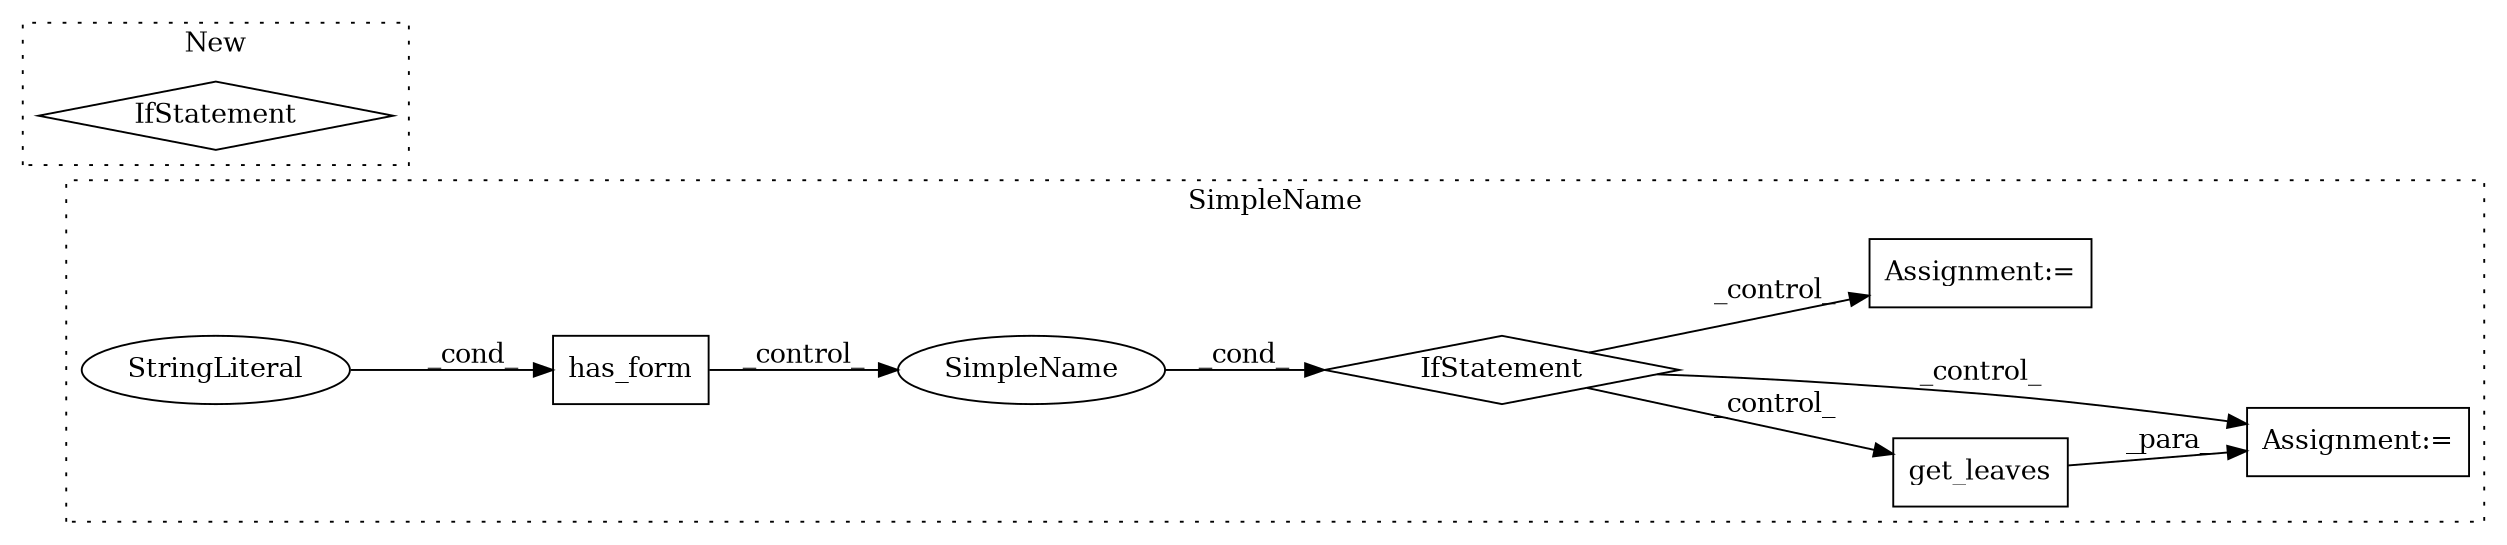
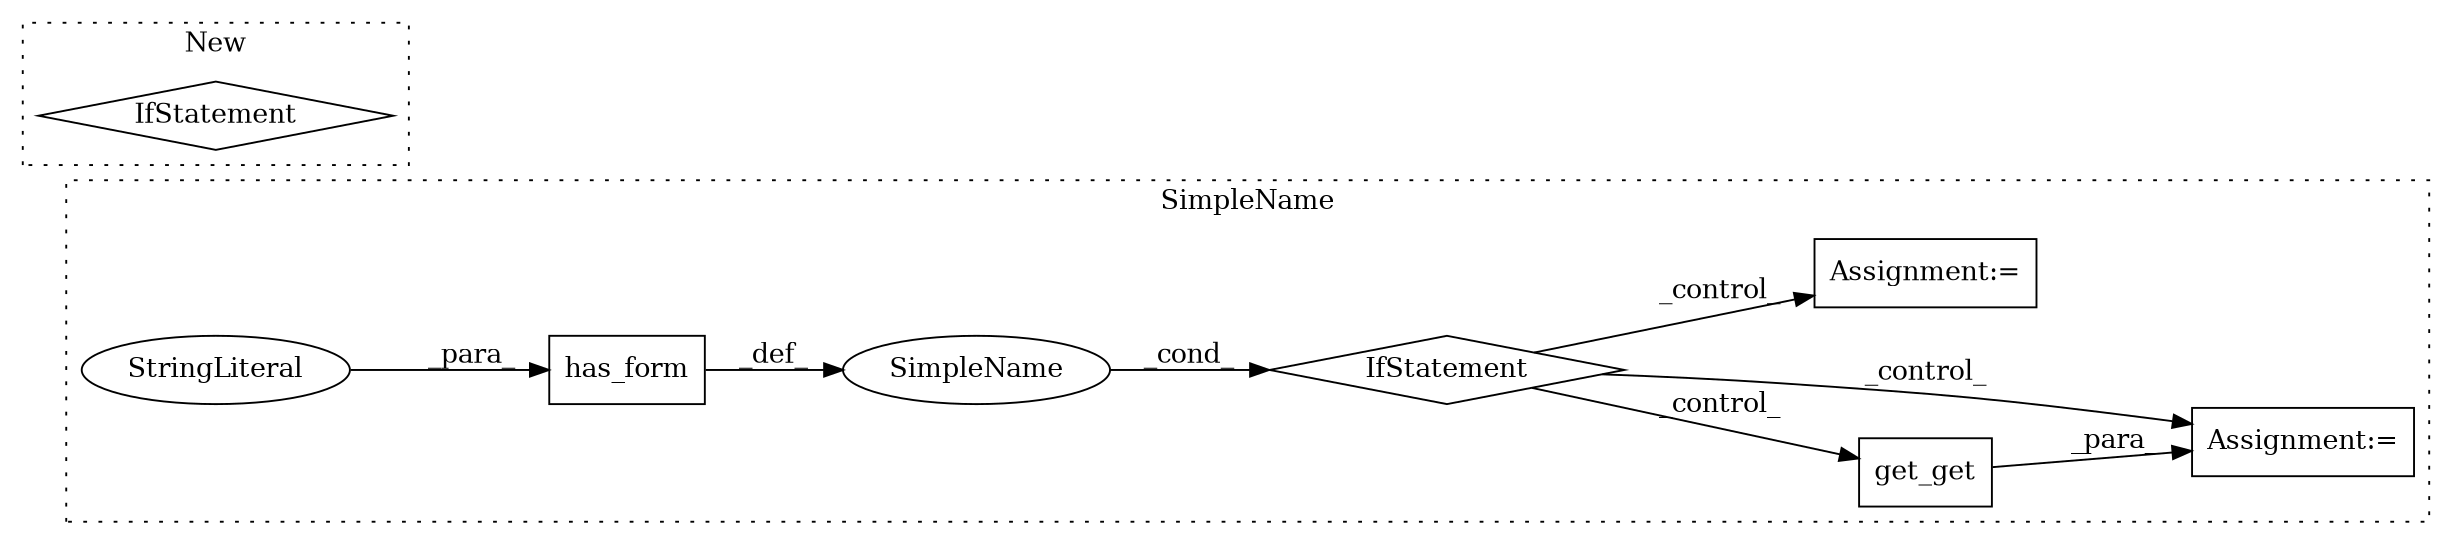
(473, 356) -> (471, 356)
(803, 356) -> (774, 356)
(1981, 472) -> (1925, 472)
